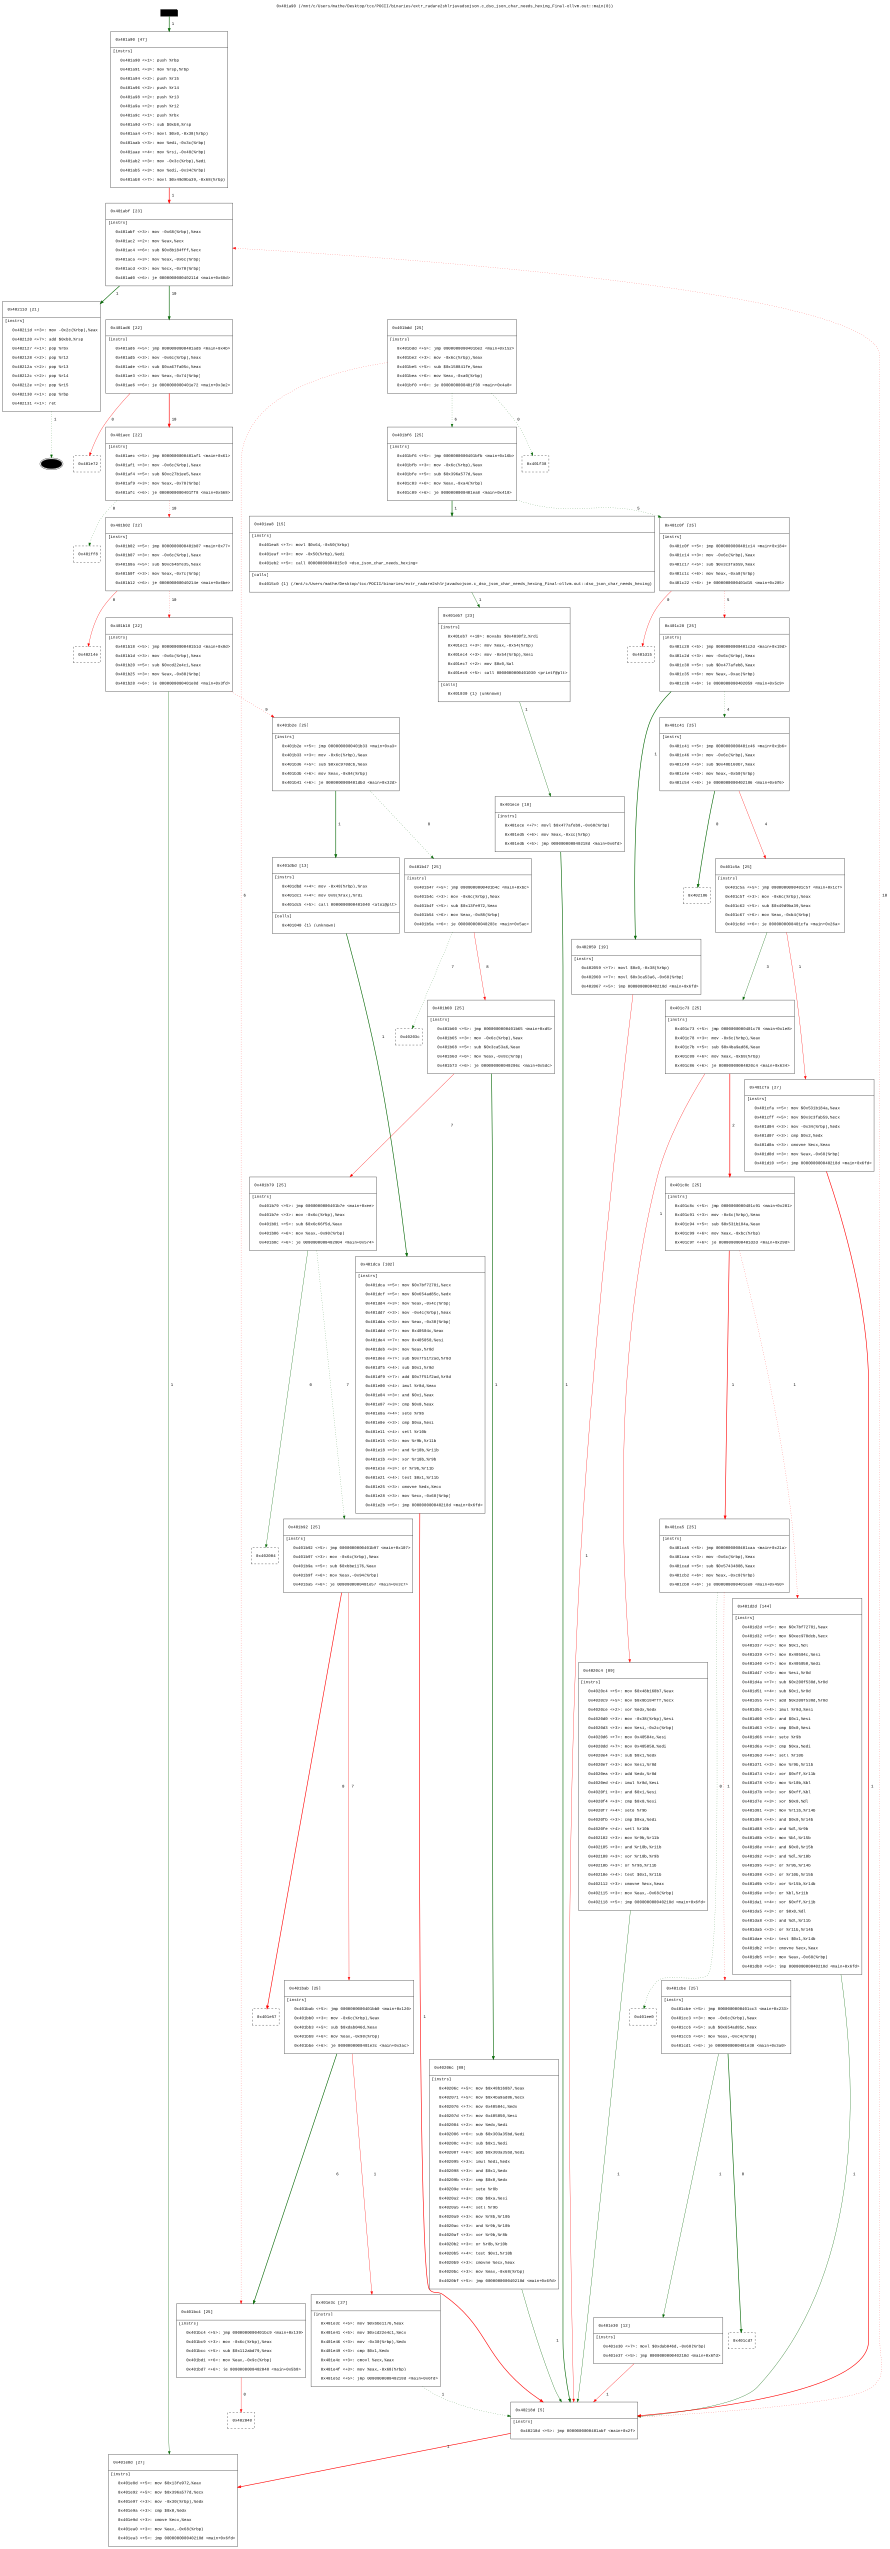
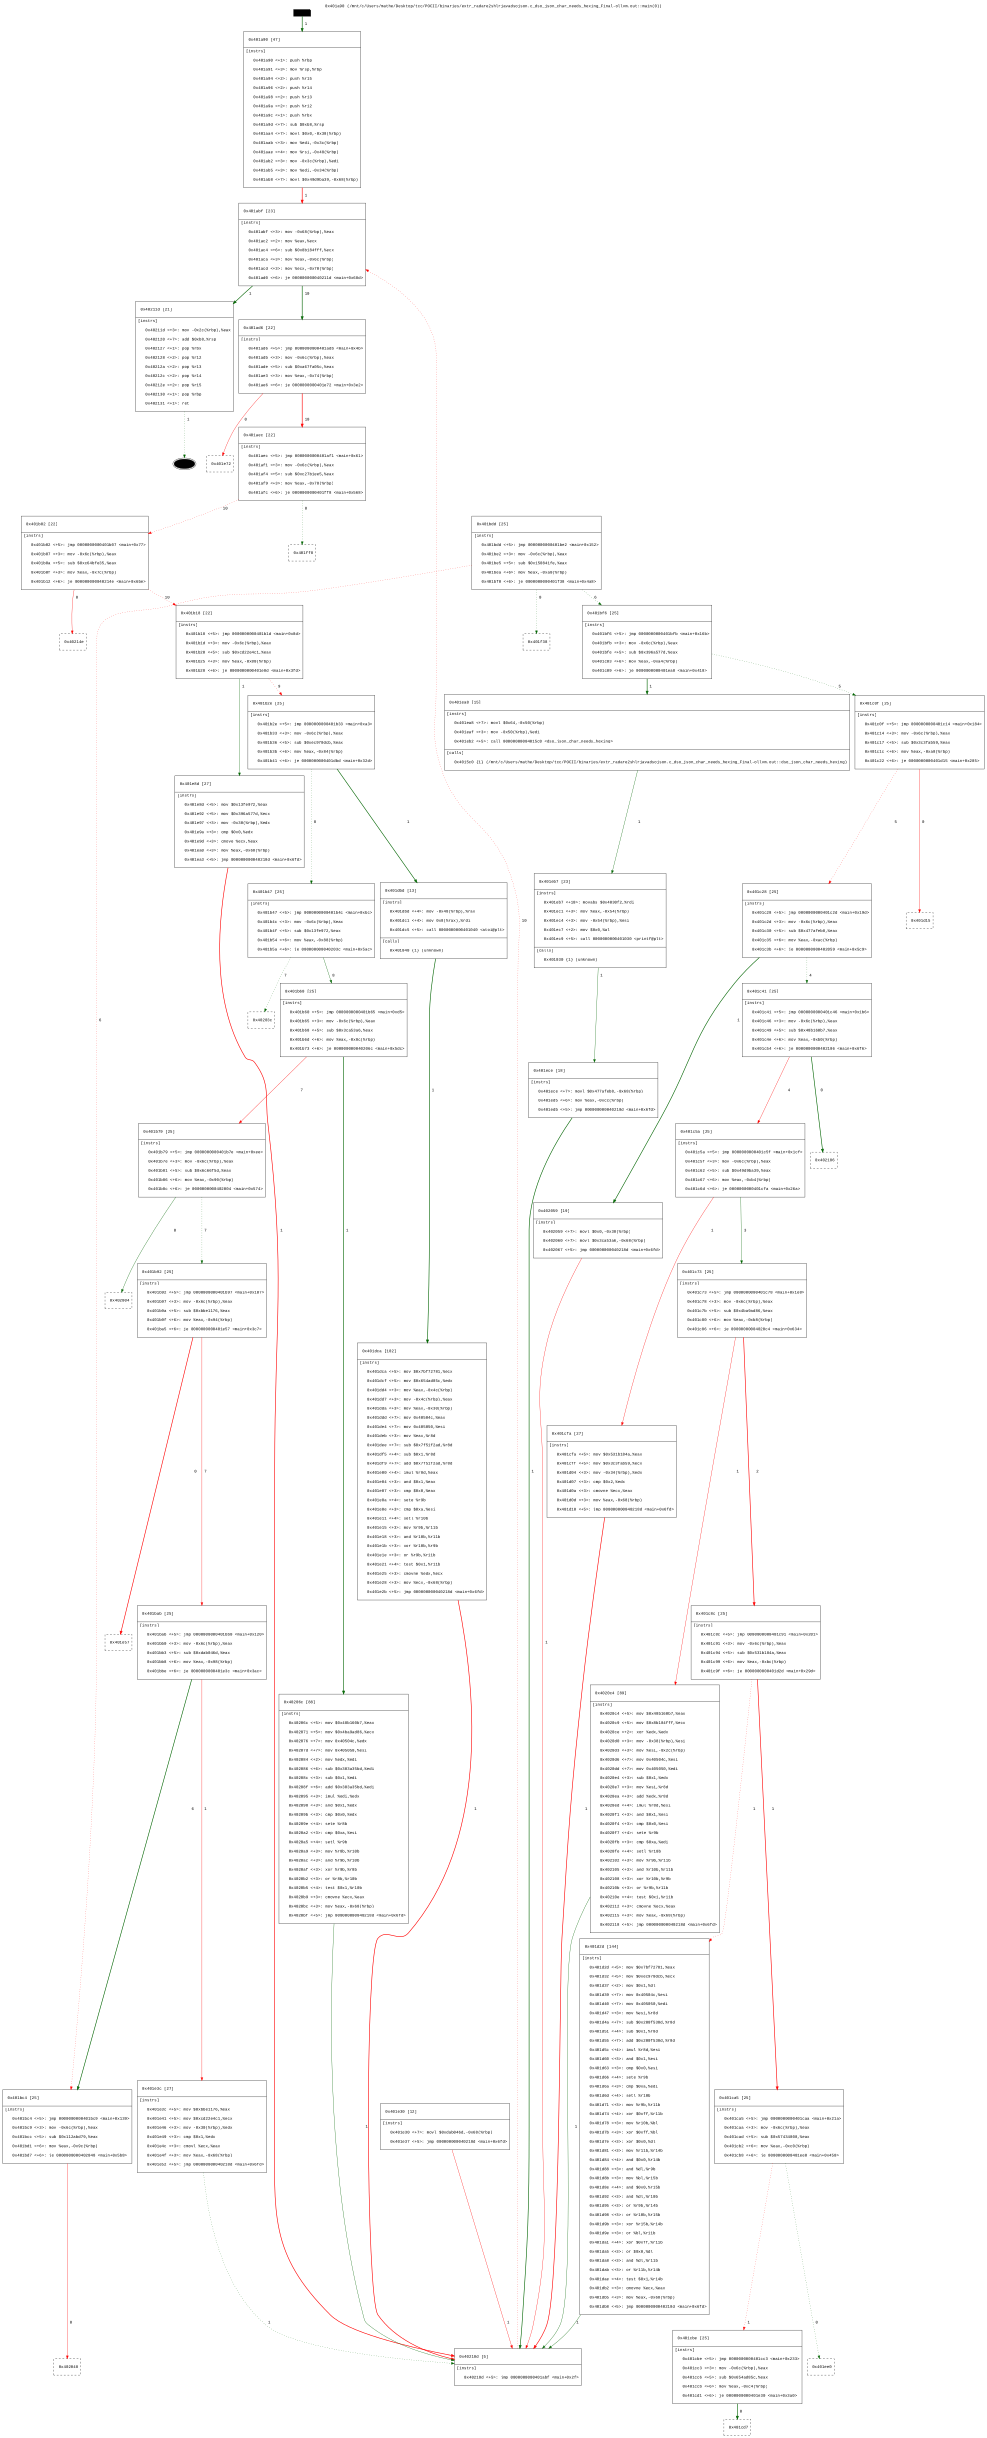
(479, 965) -> (327, 969)
(691, 2184) -> none
(376, 2460) -> (275, 1657)
